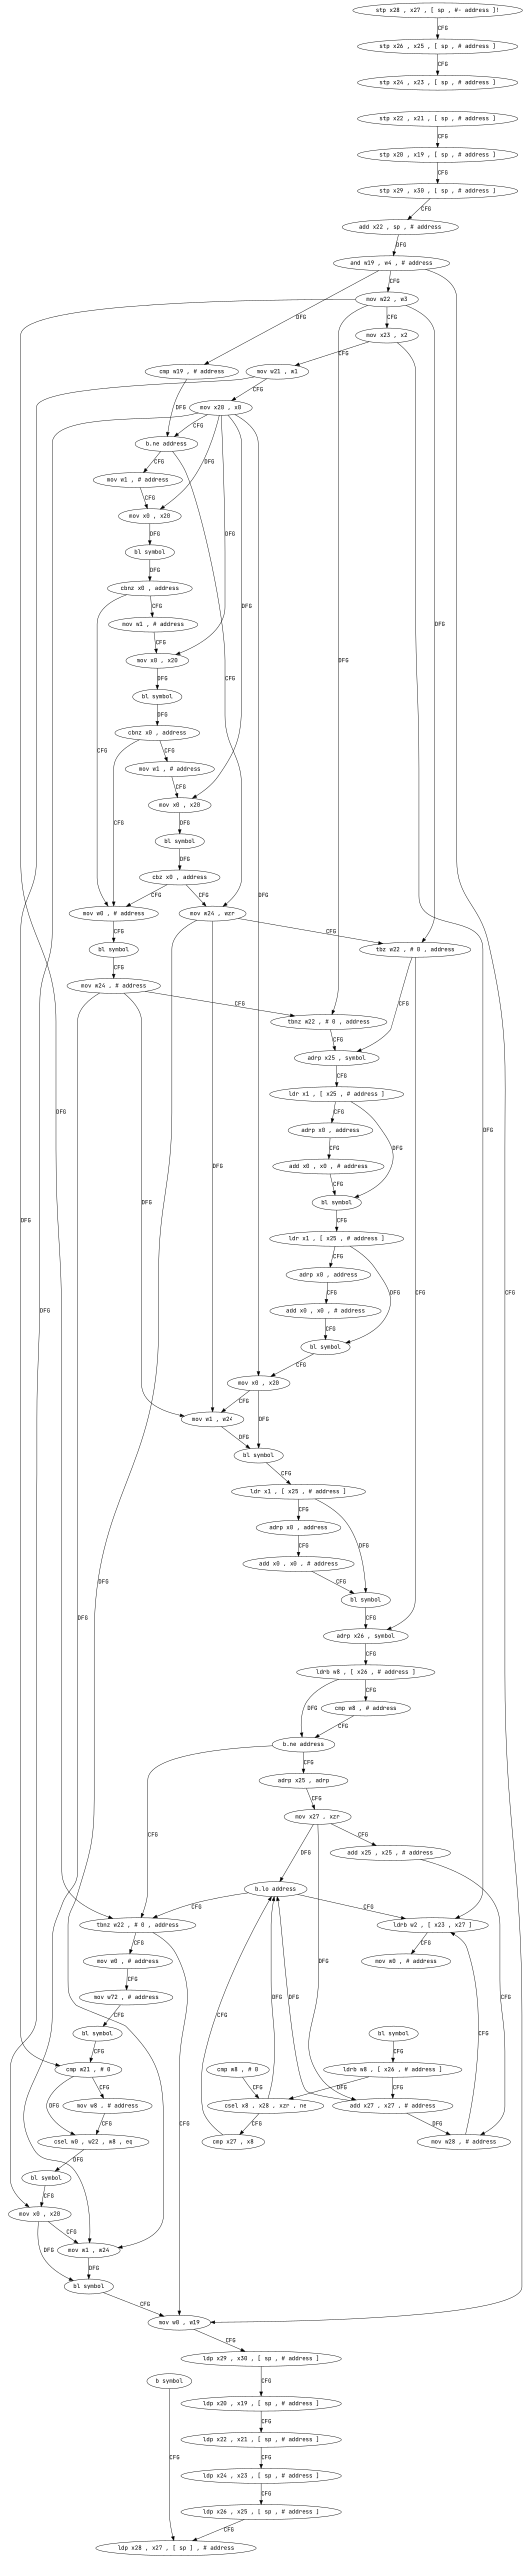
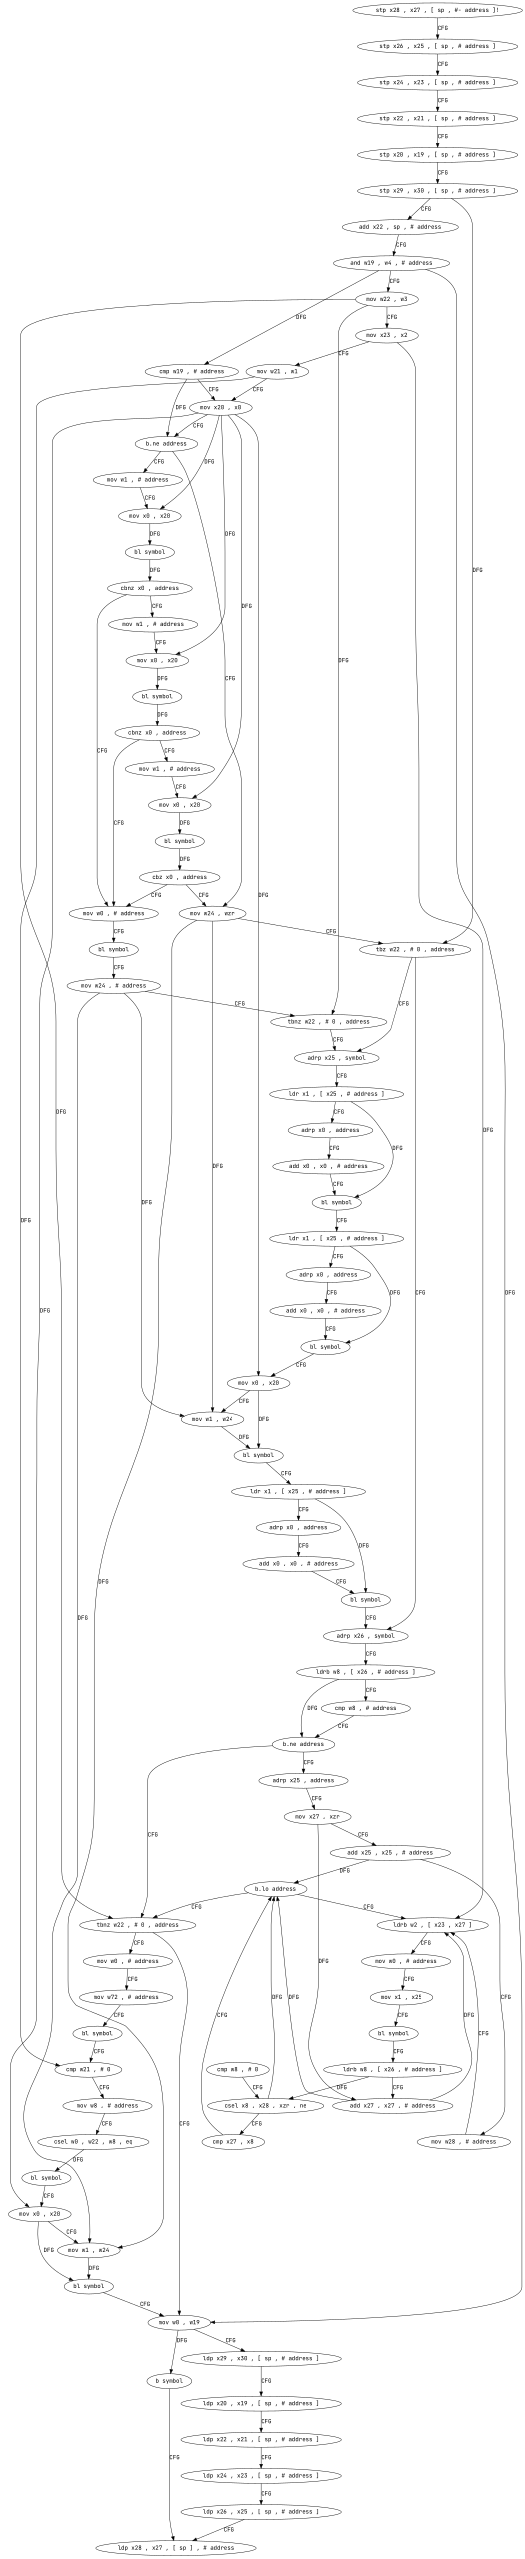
none -> (438, 99)
(401, 245) -> (401, 245)
none -> (205, 388)
(435, 616) -> (473, 572)
(510, 1293) -> (510, 1293)
(303, 1781) -> (303, 1781)
(298, 1851) -> (334, 1871)
none -> (401, 1997)
(47, 2104) -> none
(427, 2123) -> (465, 2026)
none -> (175, 2350)
